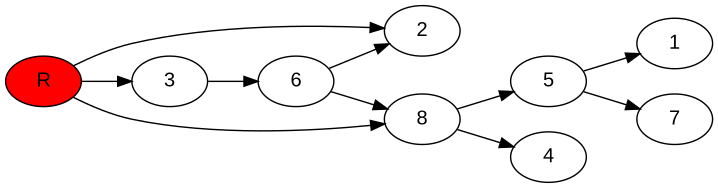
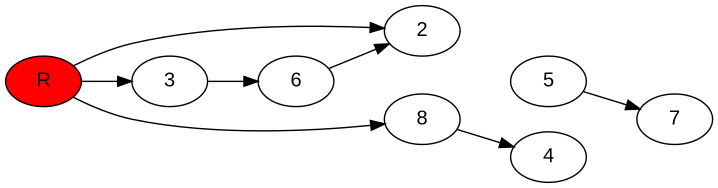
(675, 43) -> none
(352, 98) -> none
(479, 102) -> none
